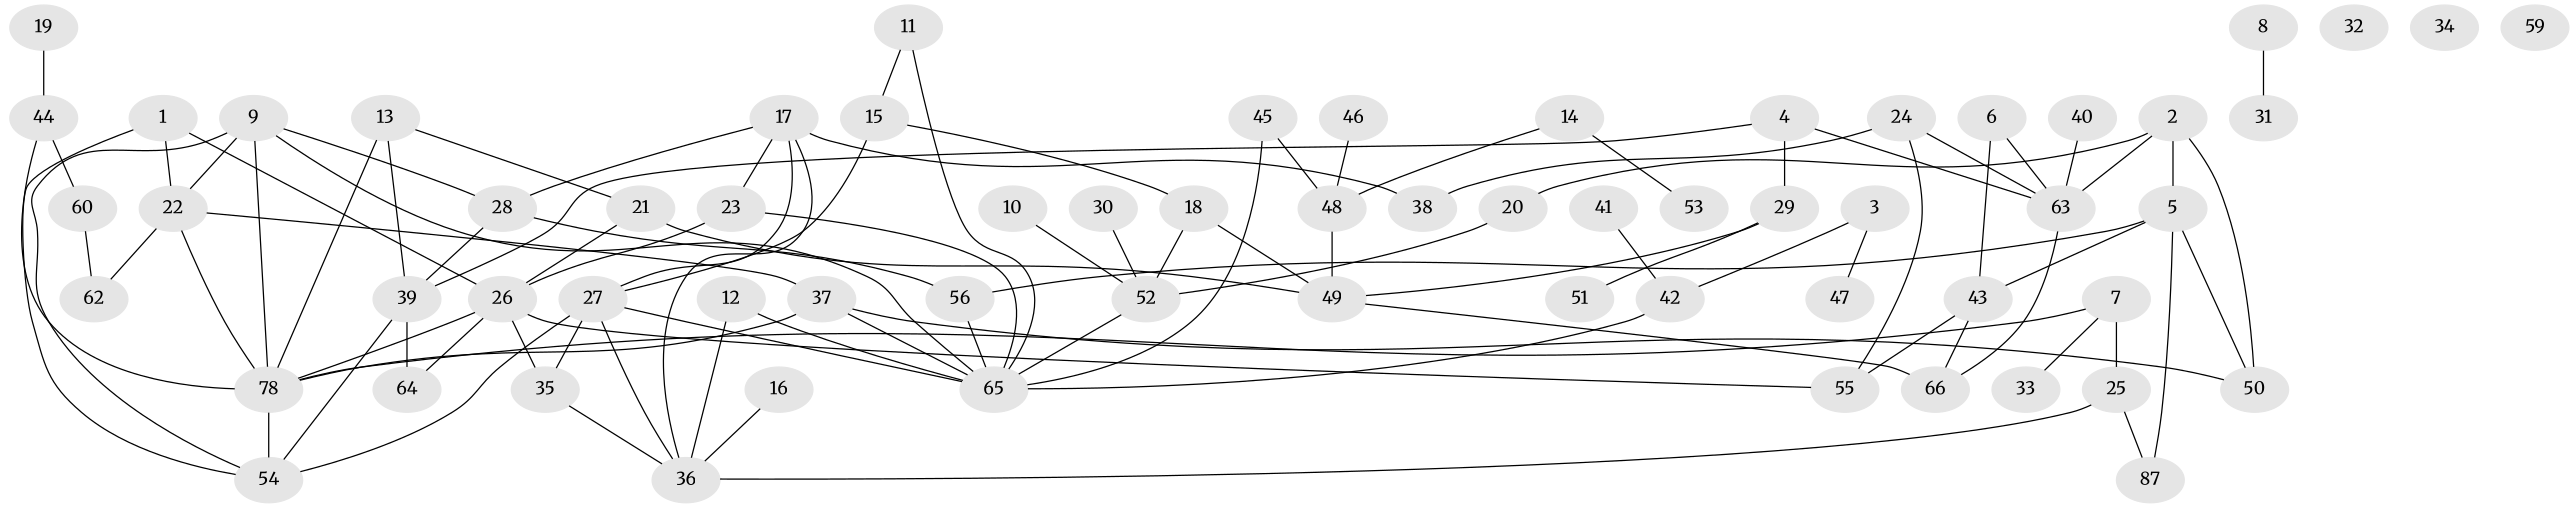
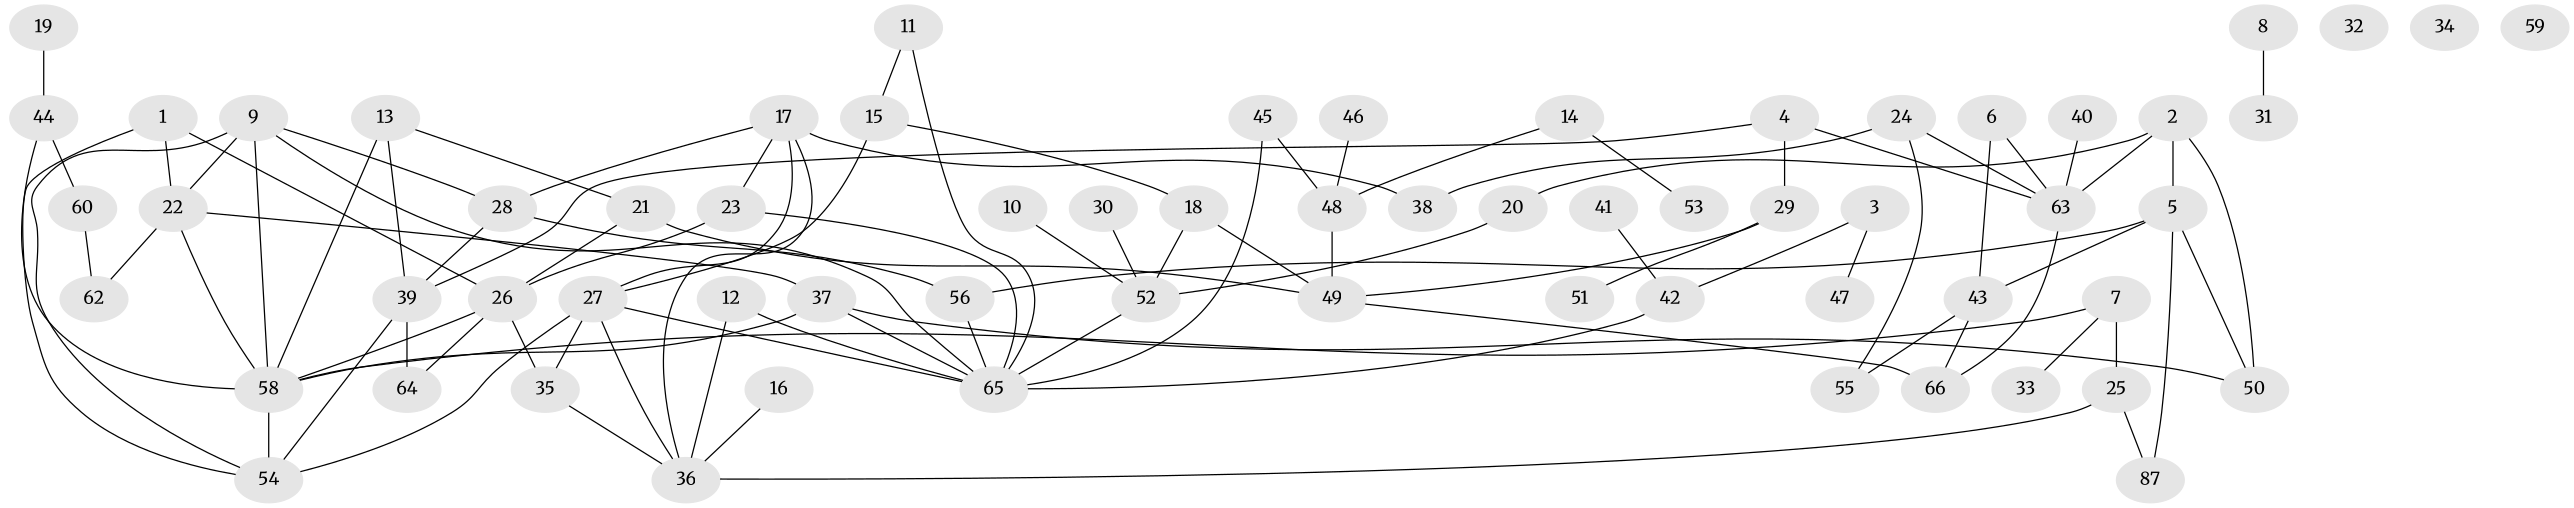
(1168, 365) -> none
(269, 390) -> (269, 390)
